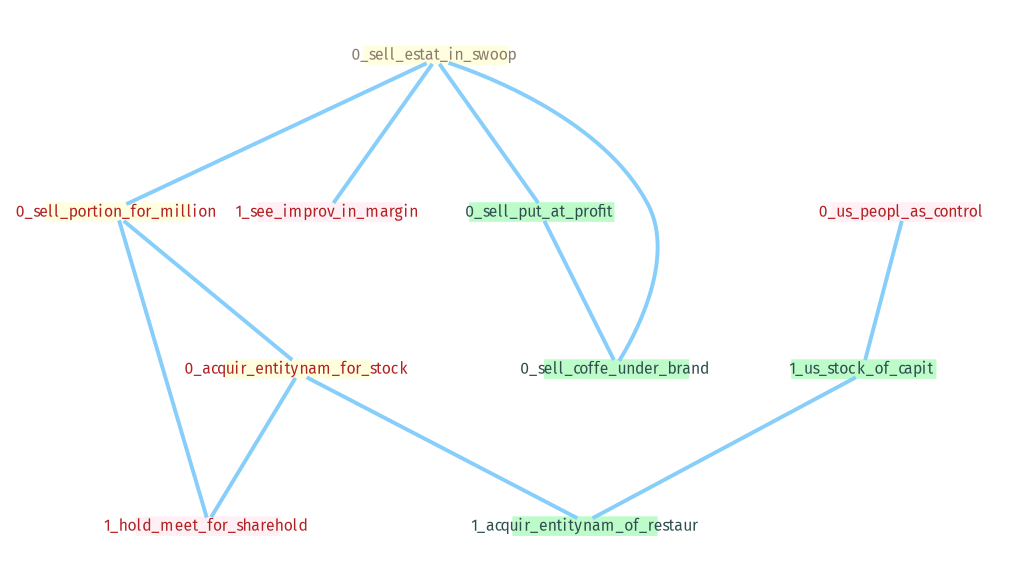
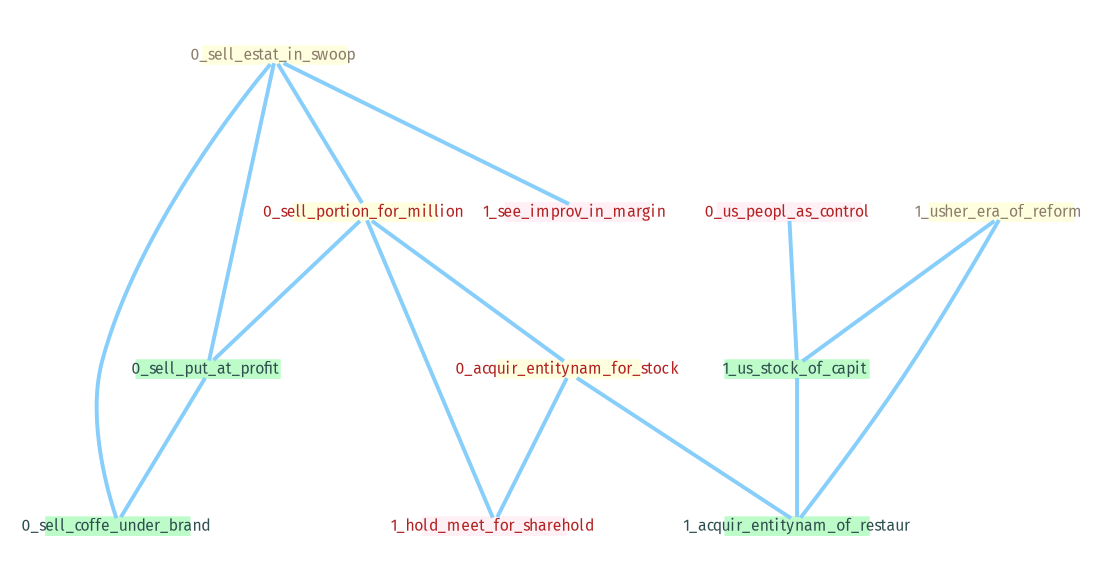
none -> (1001, 212)
none -> (287, 290)
